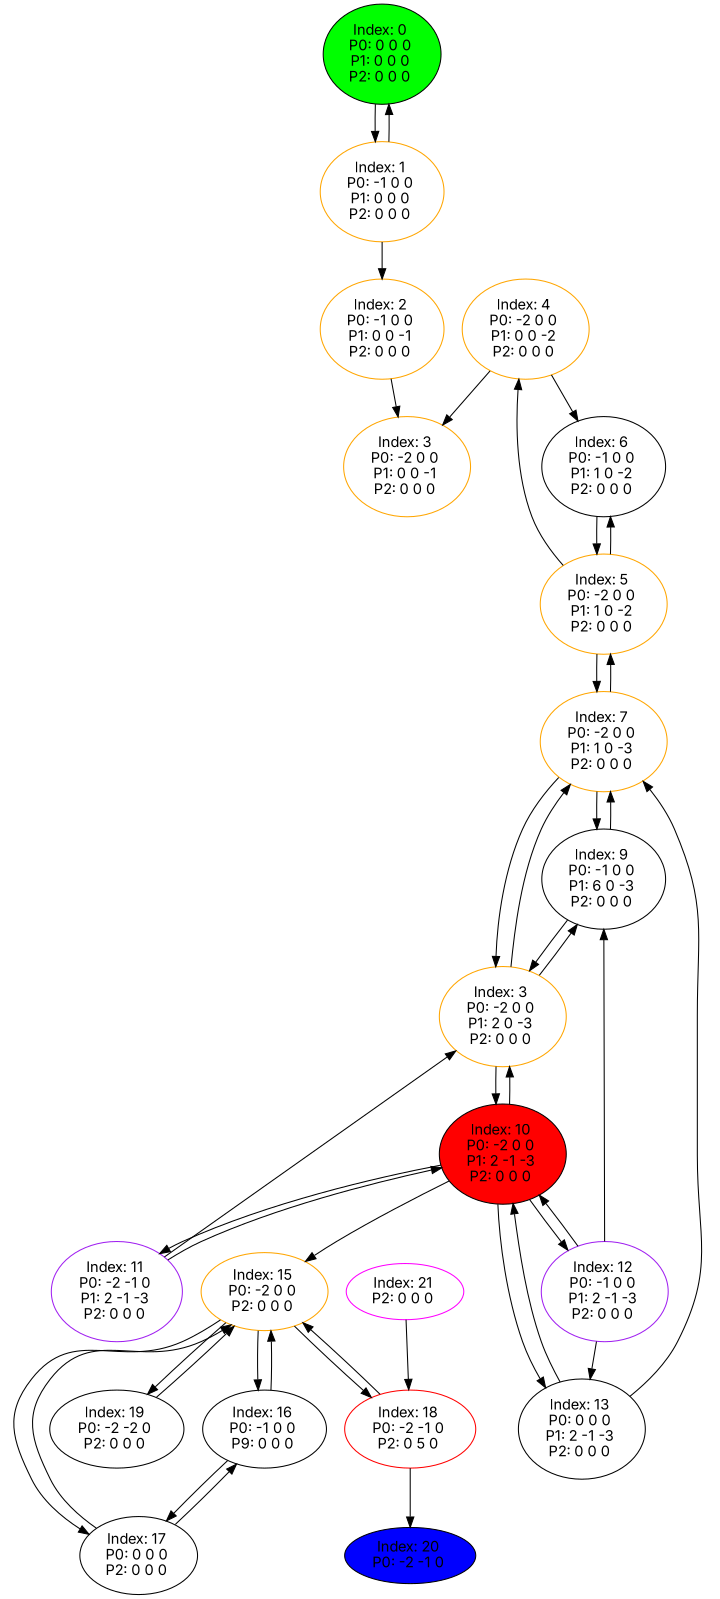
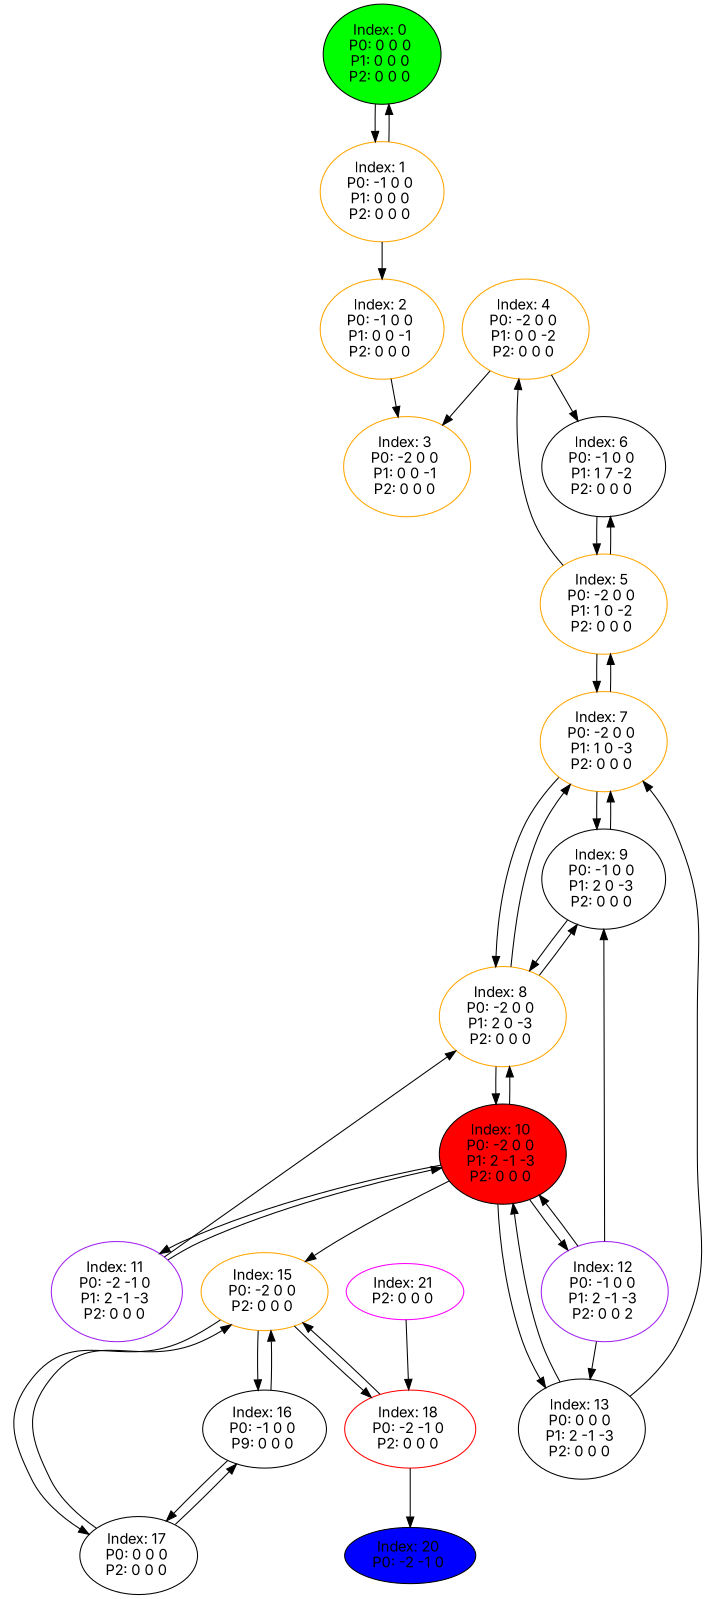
(604, 467) -> (604, 467)
(604, 879) -> (604, 879)
(503, 1017) -> (503, 1017)
(605, 1292) -> (605, 1292)
(117, 1429) -> none
(410, 1429) -> (410, 1429)
